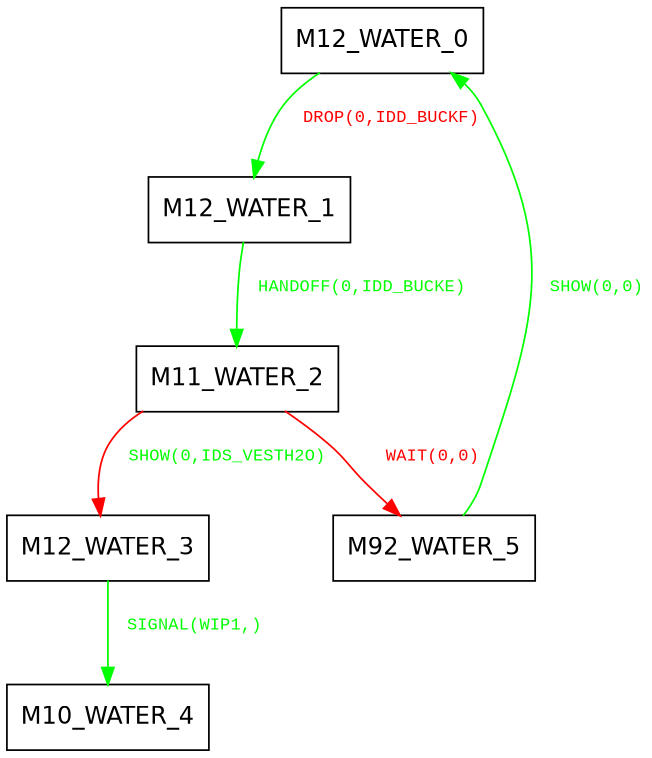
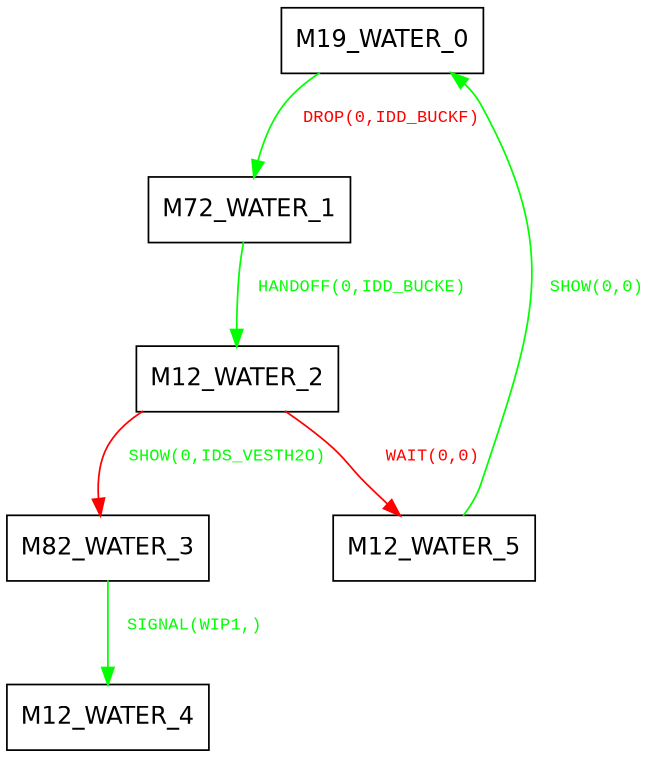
(382, 41) -> (382, 41)
(249, 210) -> (249, 210)
(237, 379) -> (237, 379)
(108, 548) -> (108, 548)
(434, 548) -> (434, 548)
(108, 717) -> (108, 717)
